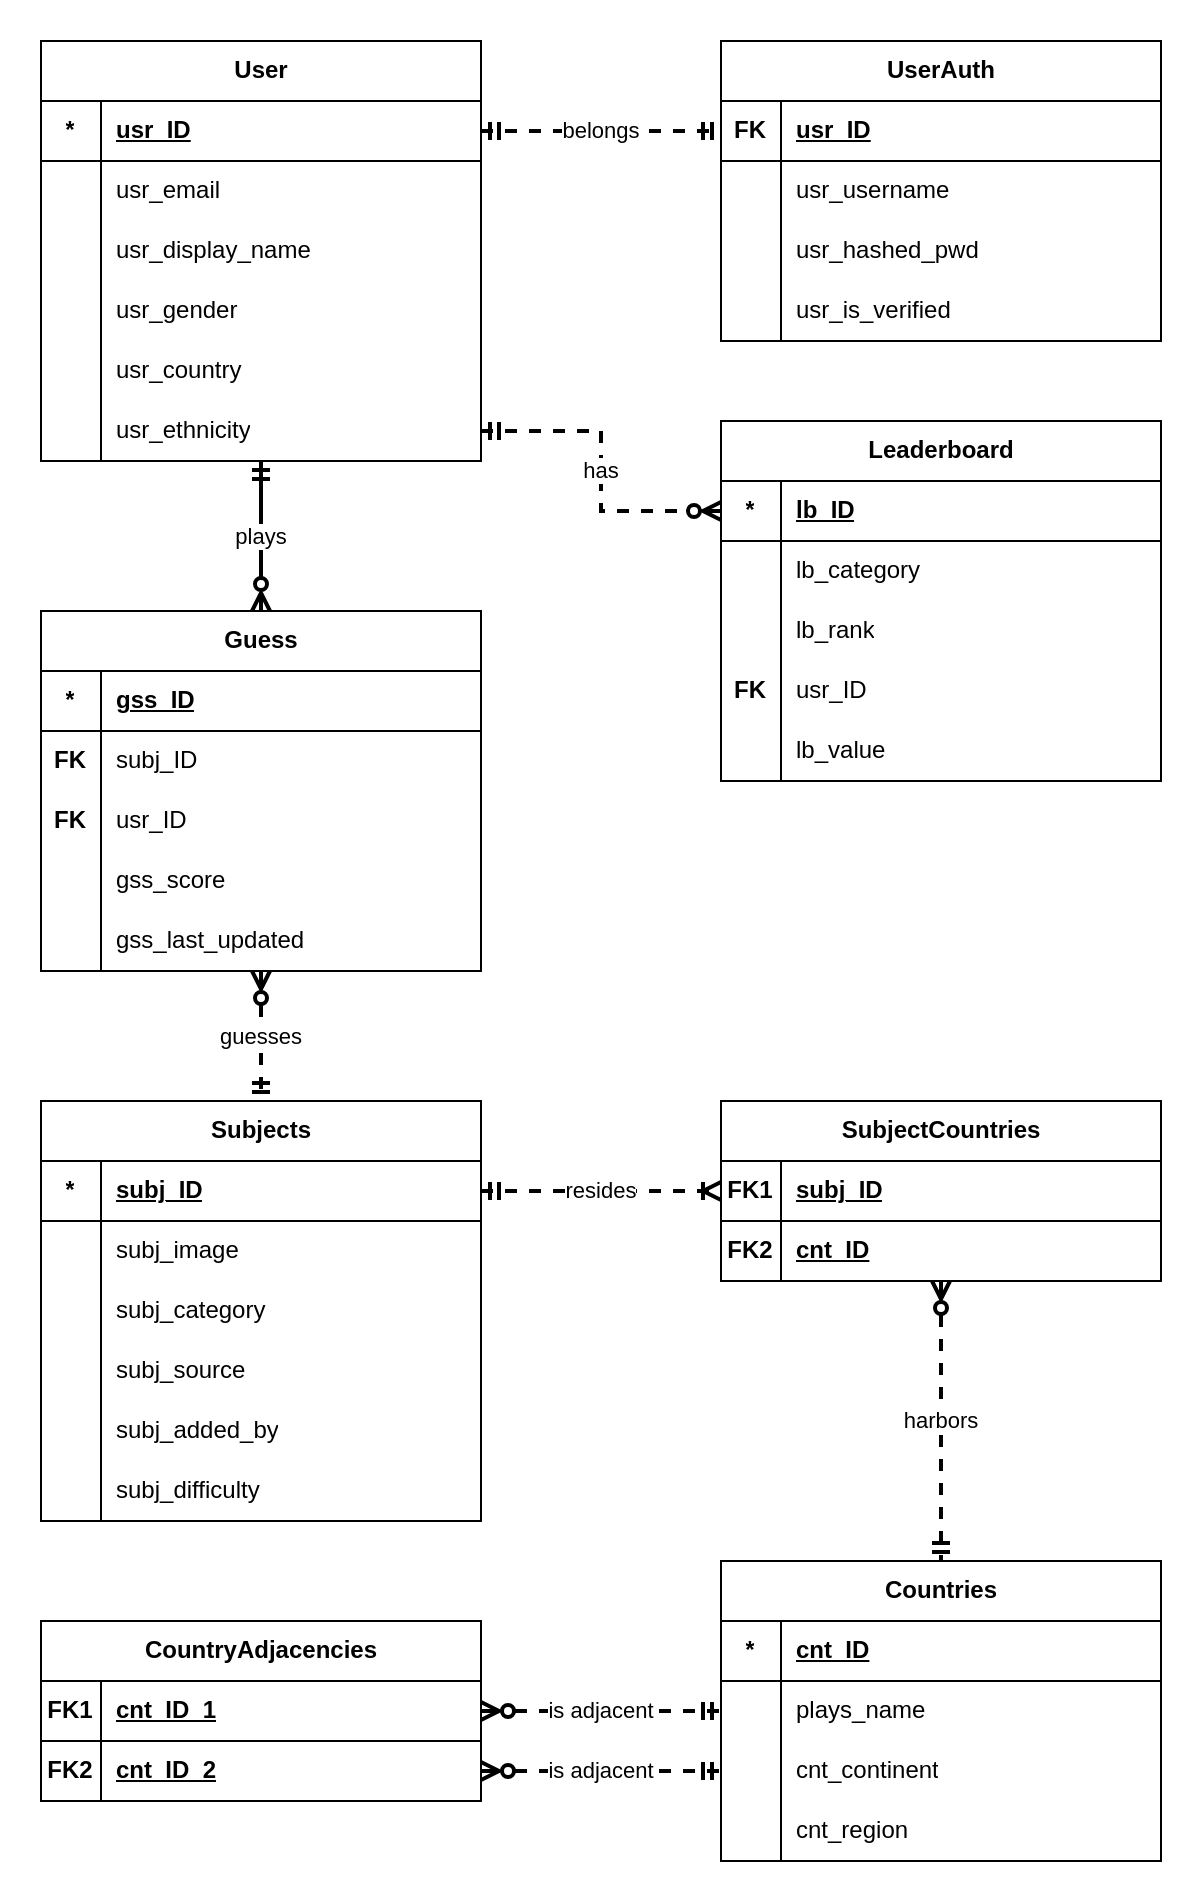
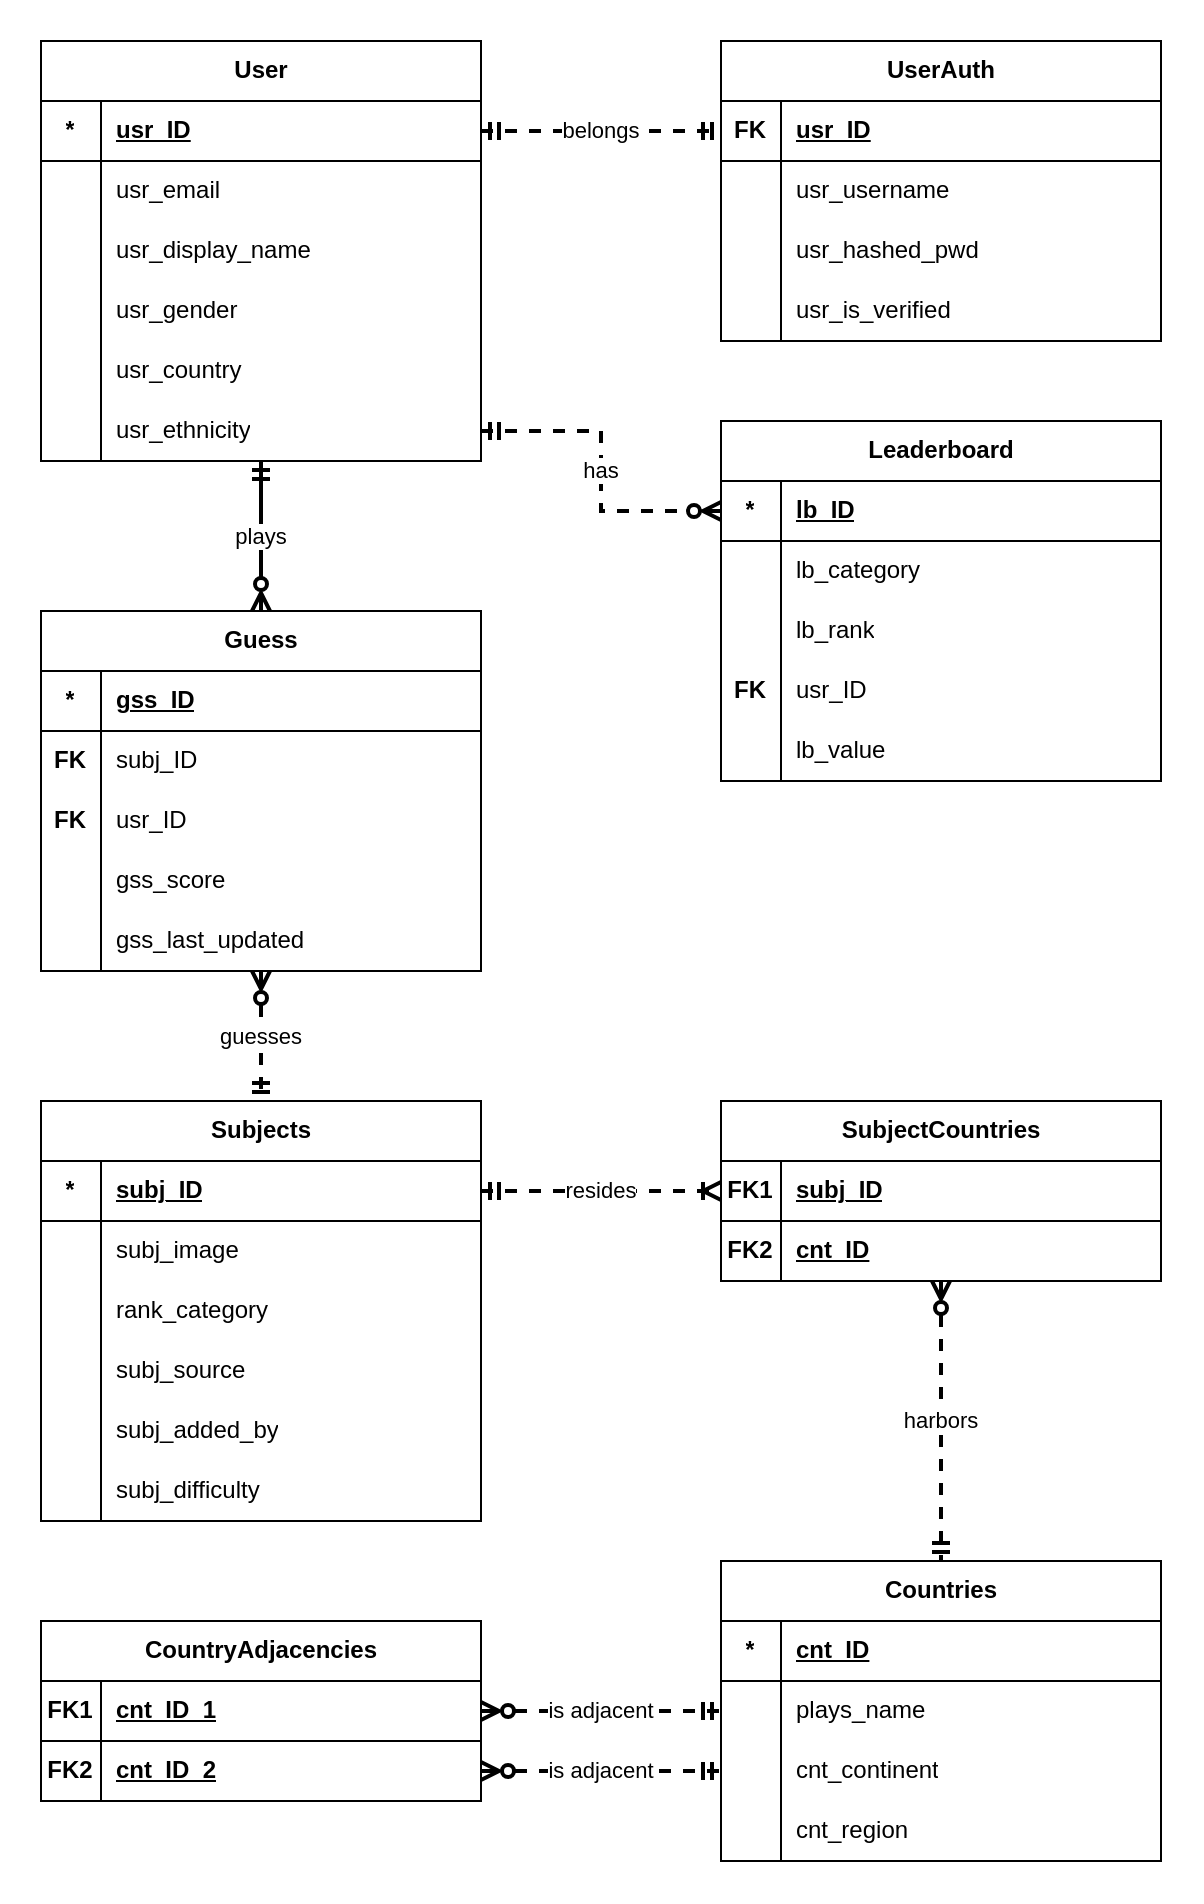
(204, 1311) -> (204, 1311)
